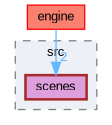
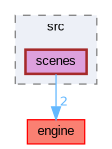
(56, 49) -> (56, 92)
